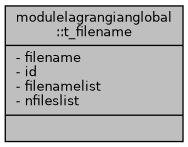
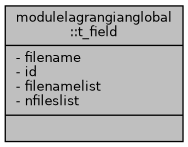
(94, 32) -> (94, 32)
